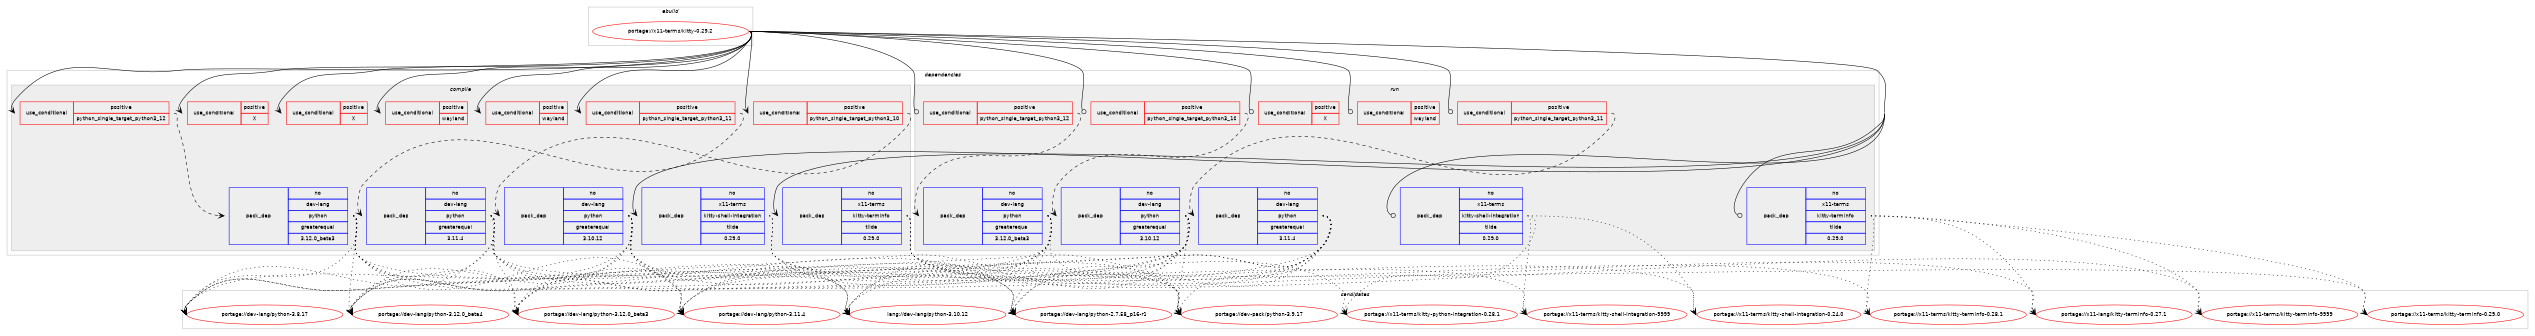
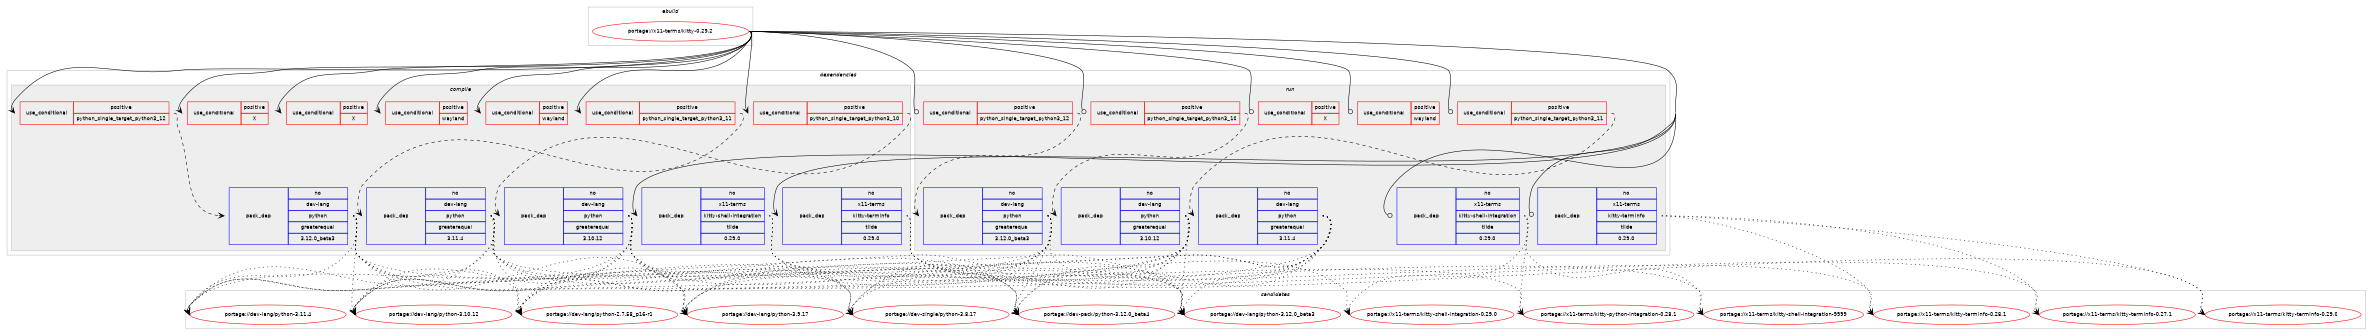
(265, 315) -> (931, 315)
(431, 315) -> (1097, 315)
(928, 315) -> (434, 315)
(1259, 315) -> (765, 315)
(1779, 315) -> (1432, 315)
(2114, 315) -> (2117, 315)
(2280, 315) -> none
